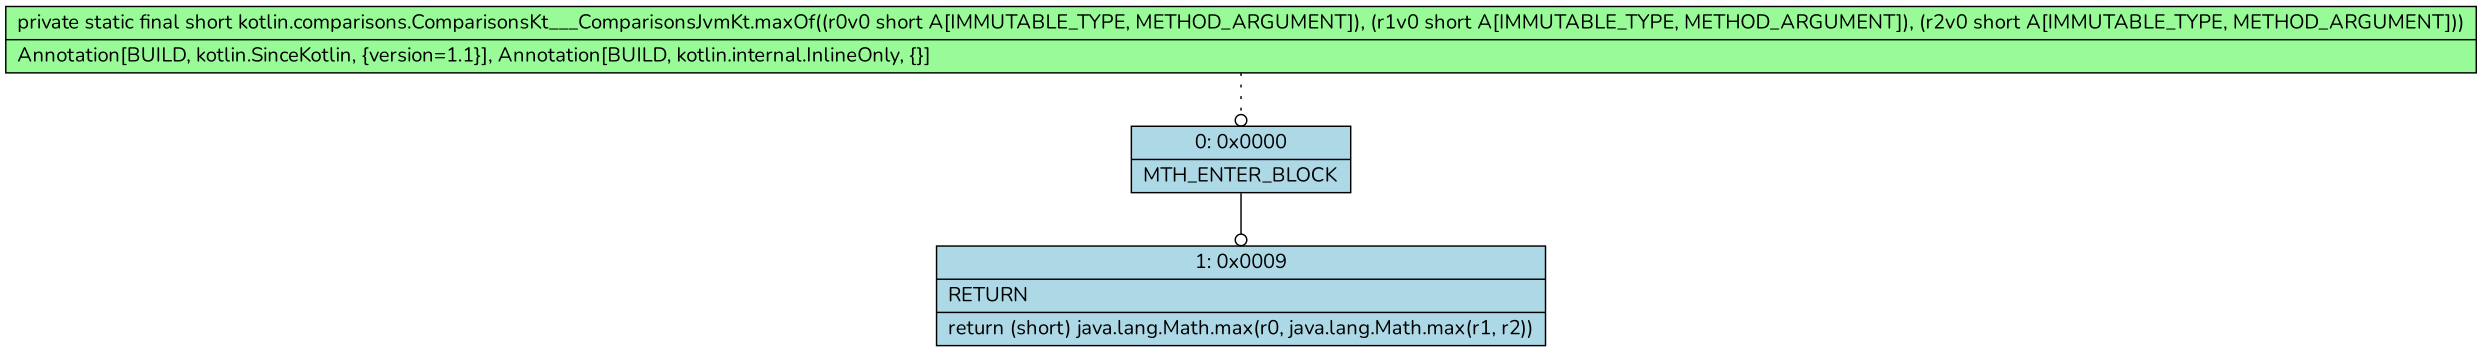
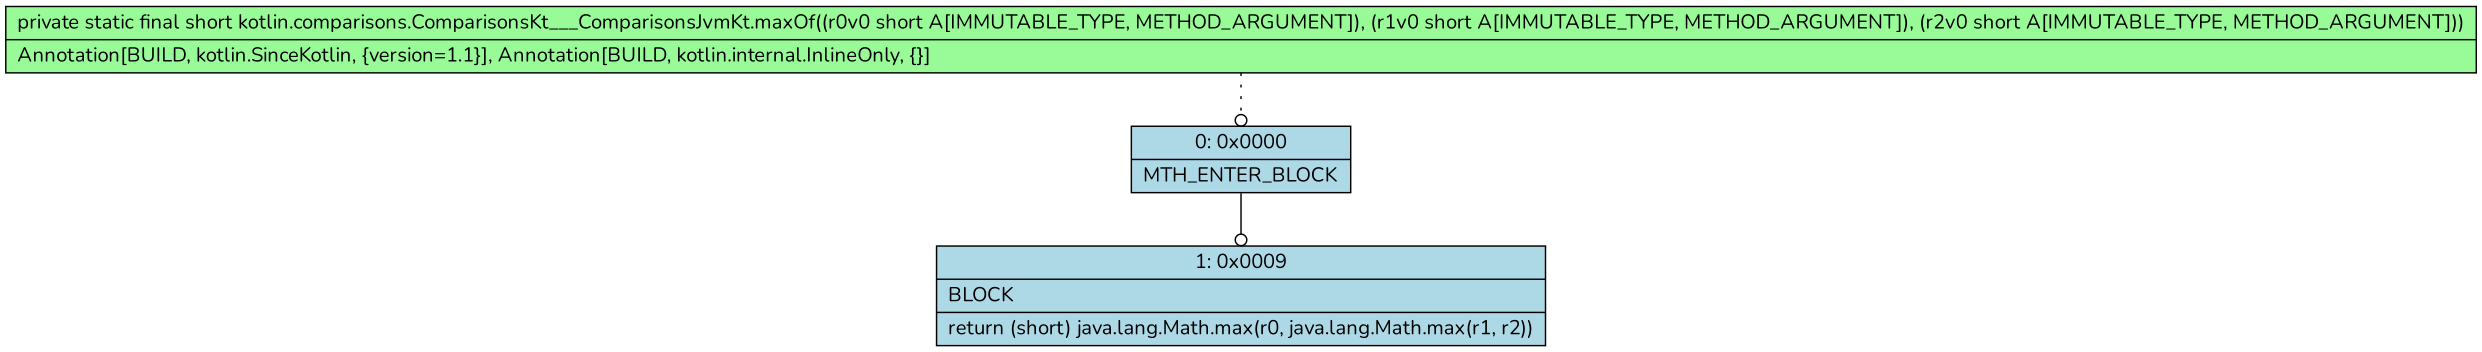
(988, 295) -> (981, 295)
